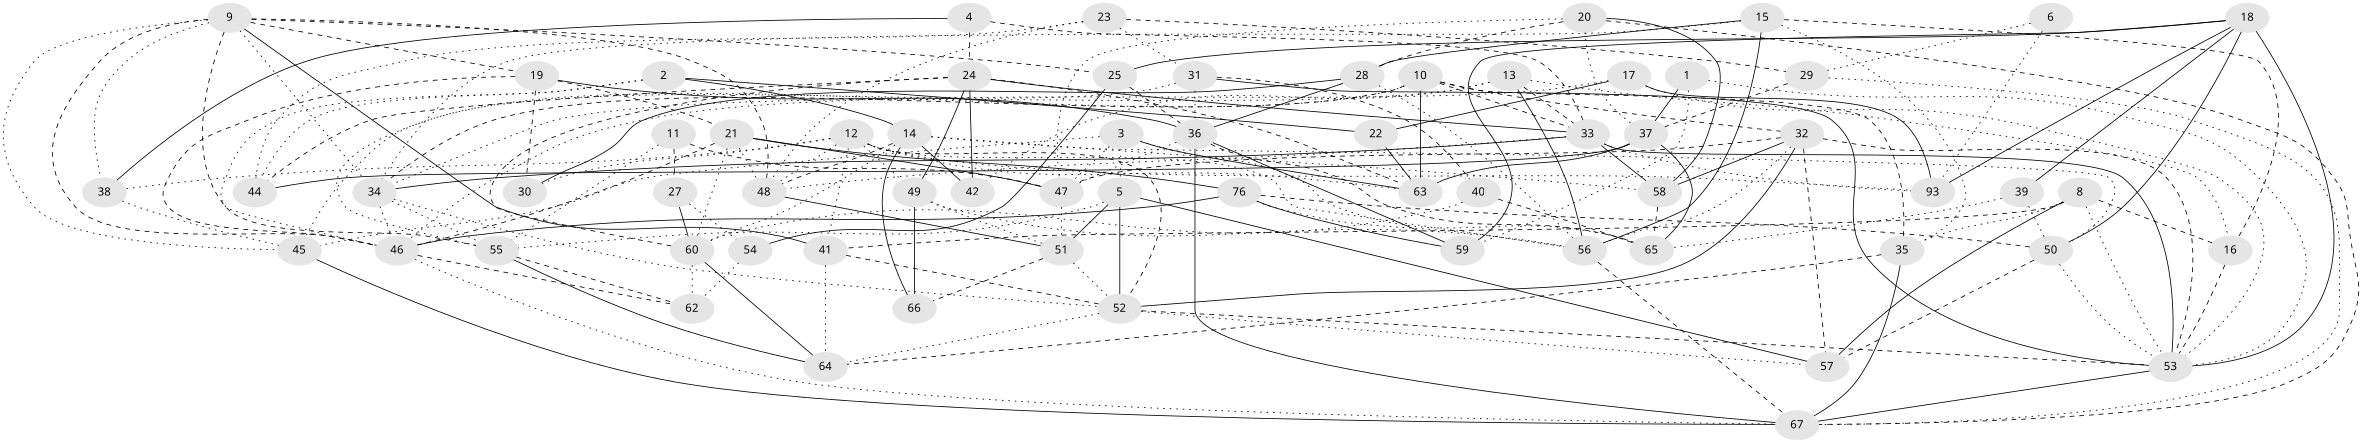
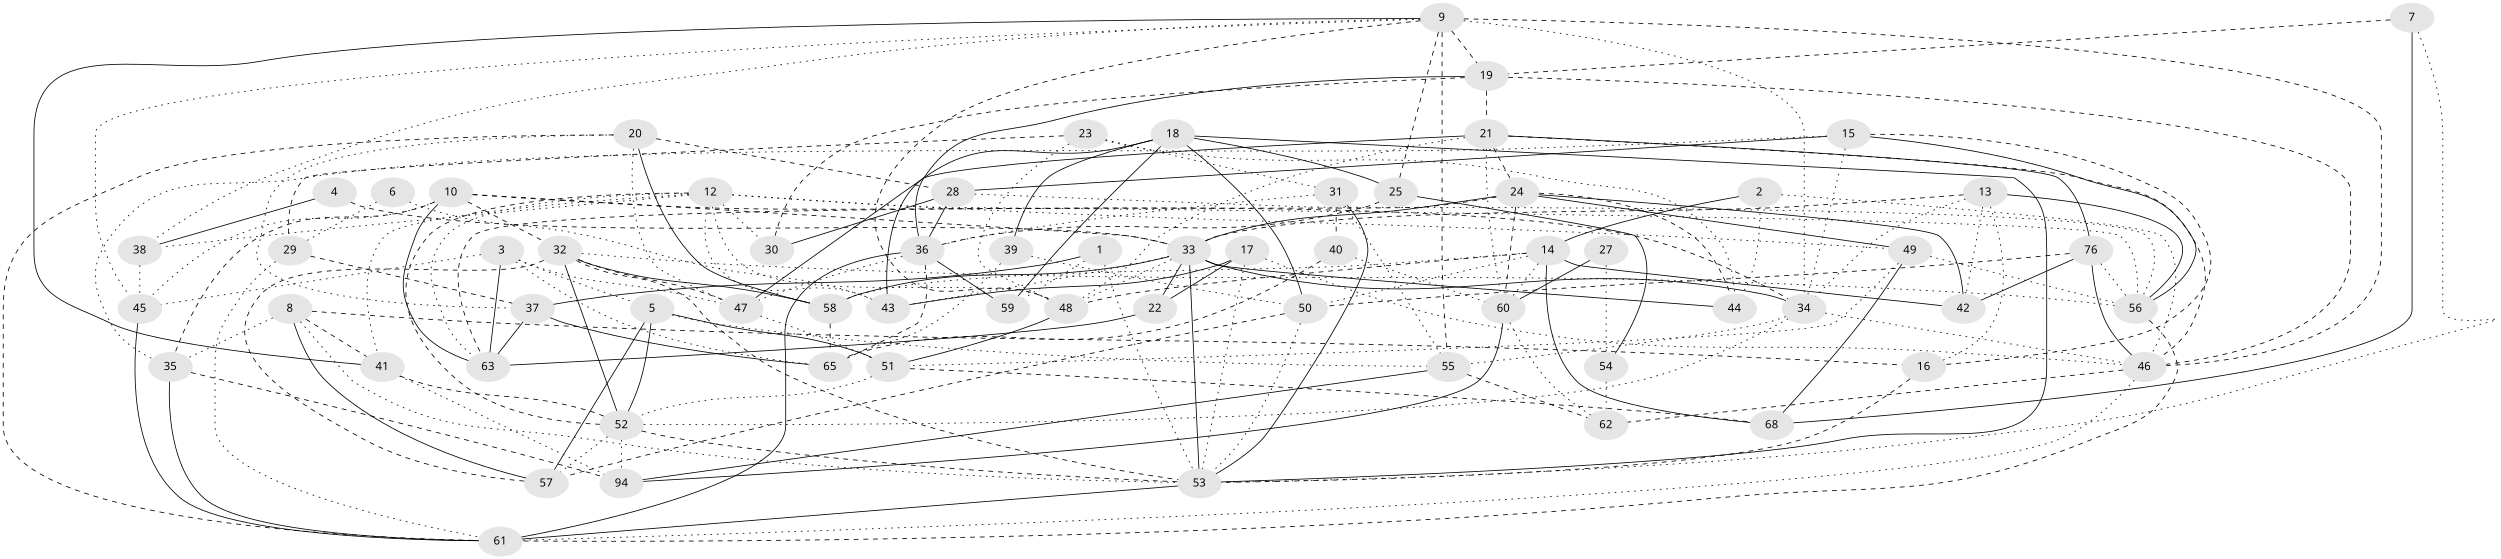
none -> (2412, 18)
(969, 42) -> (1502, 163)
(1137, 113) -> (1172, 280)
(674, 134) -> none
(784, 172) -> (1560, 295)
(1933, 192) -> (888, 309)
(1390, 236) -> (2034, 277)
(914, 309) -> (1772, 425)
(826, 367) -> (622, 483)
(1797, 425) -> (500, 542)
